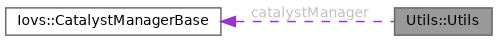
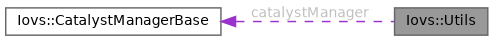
(443, 22) -> (441, 22)
